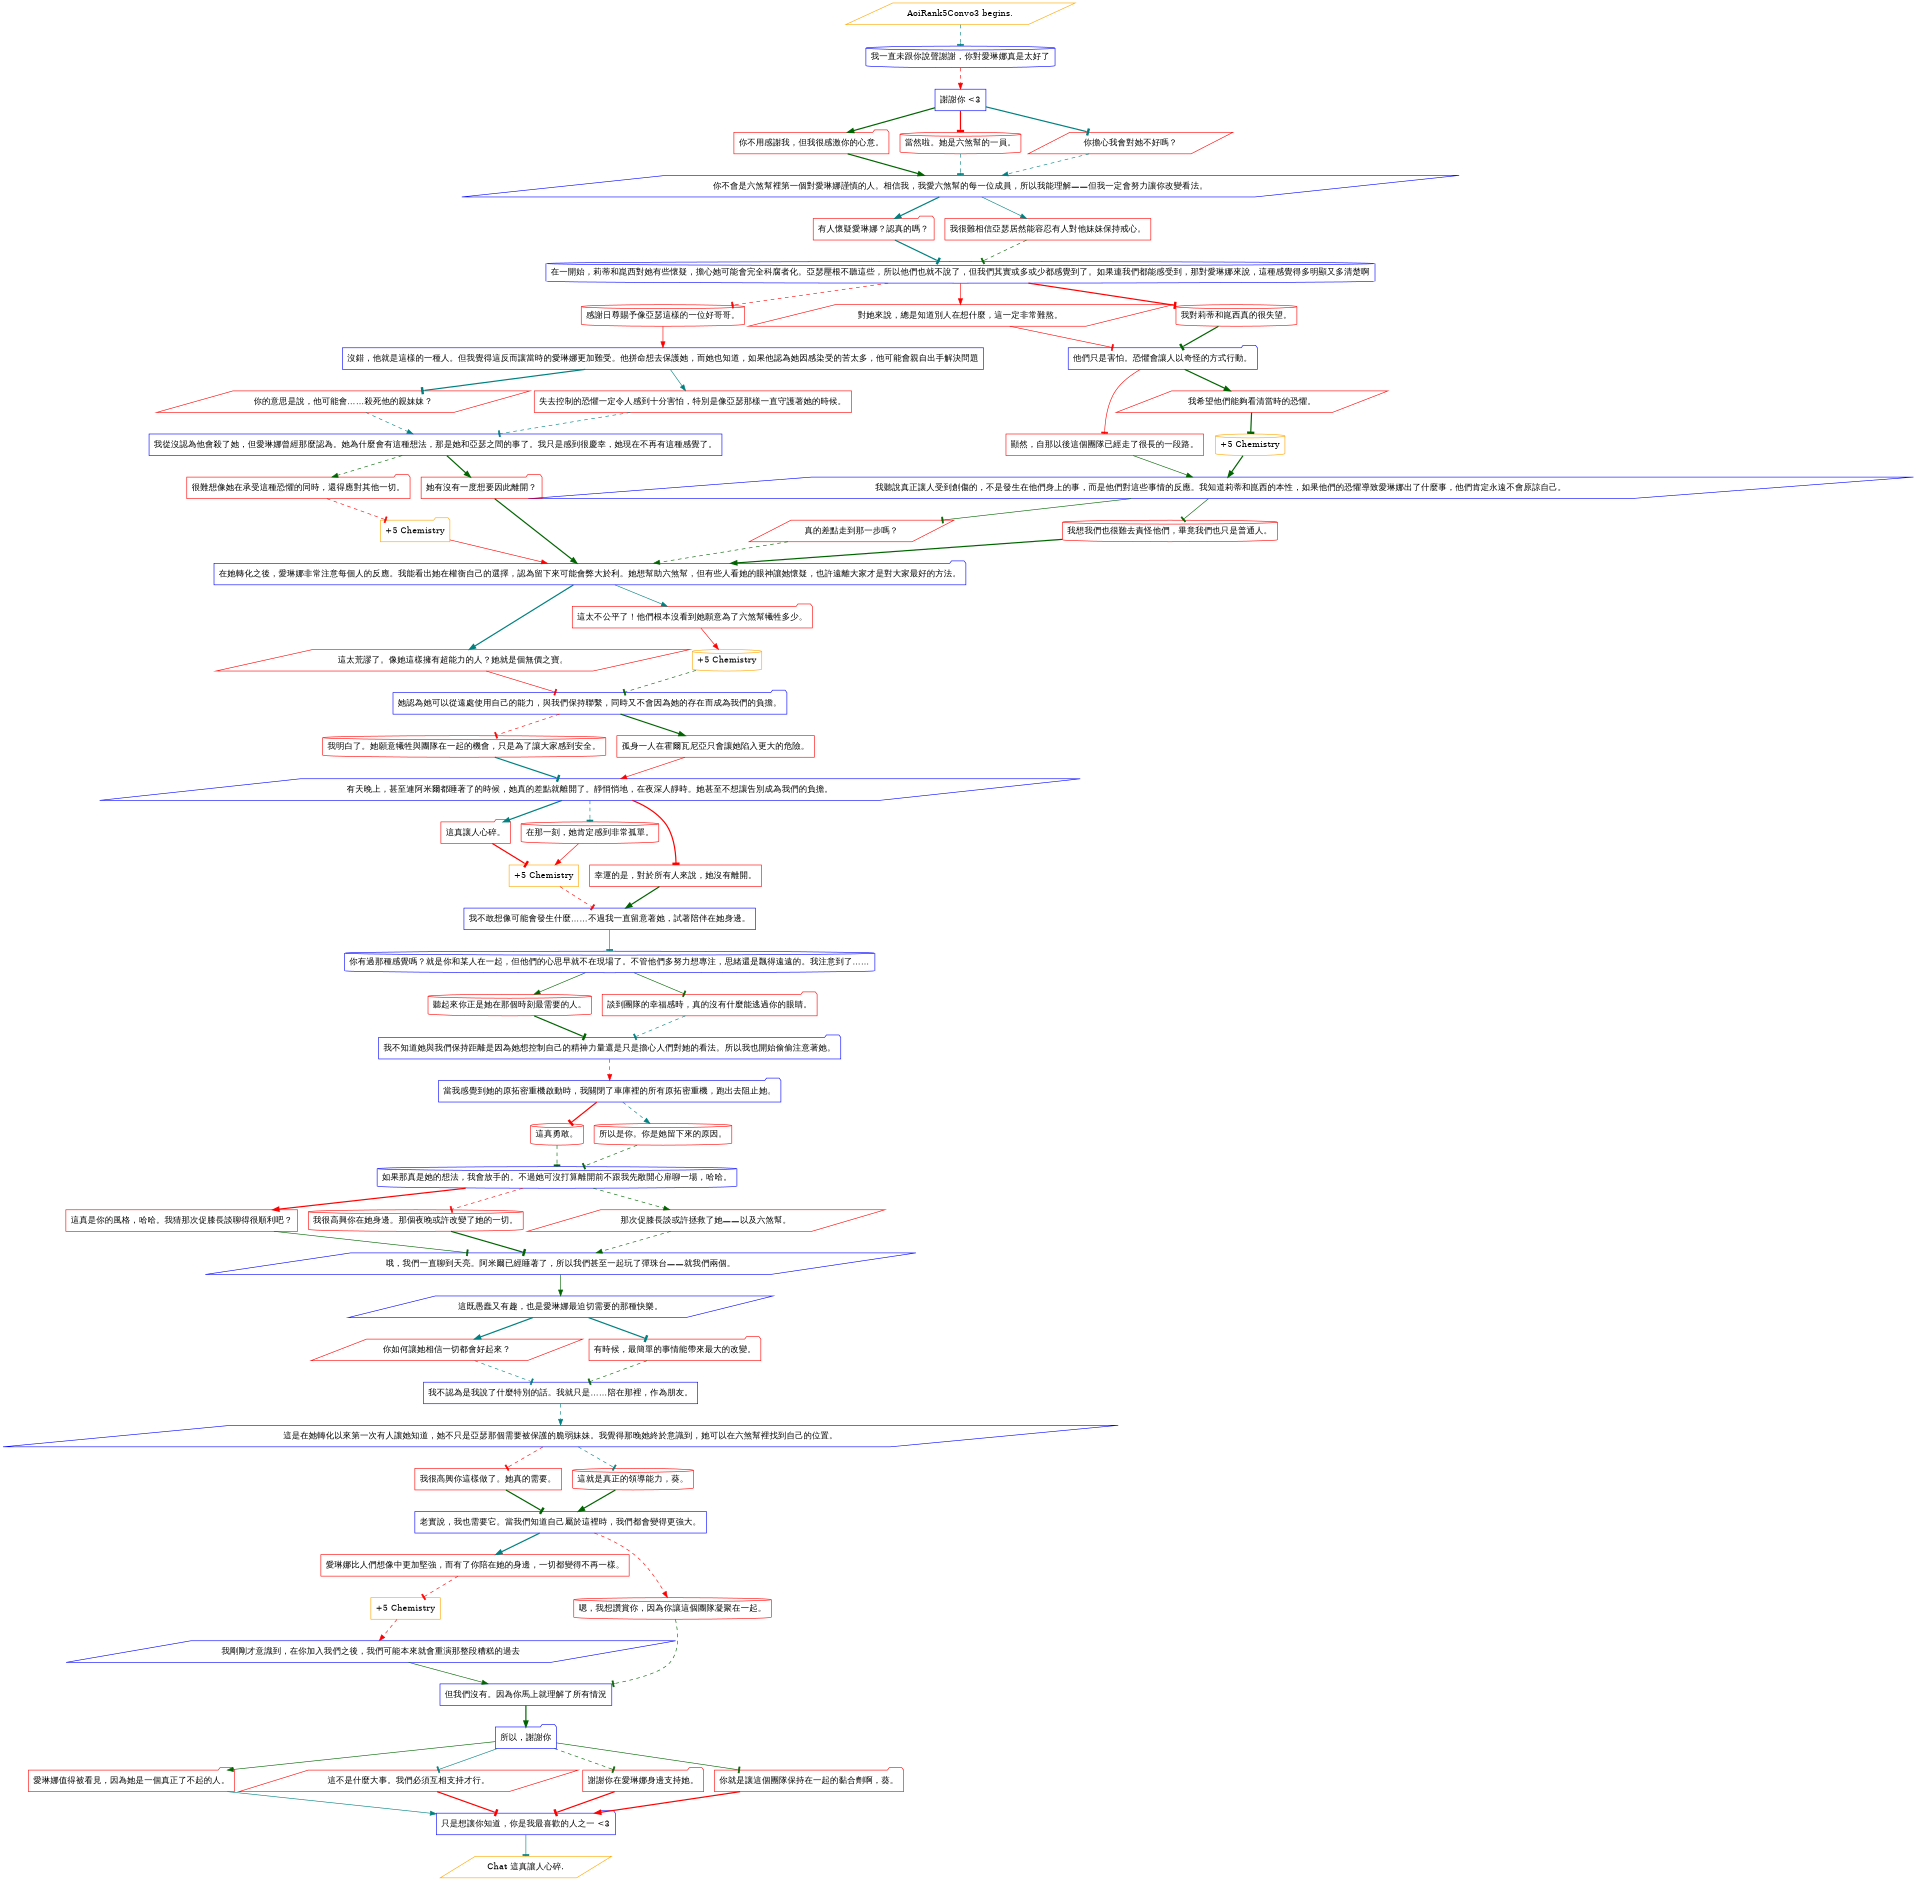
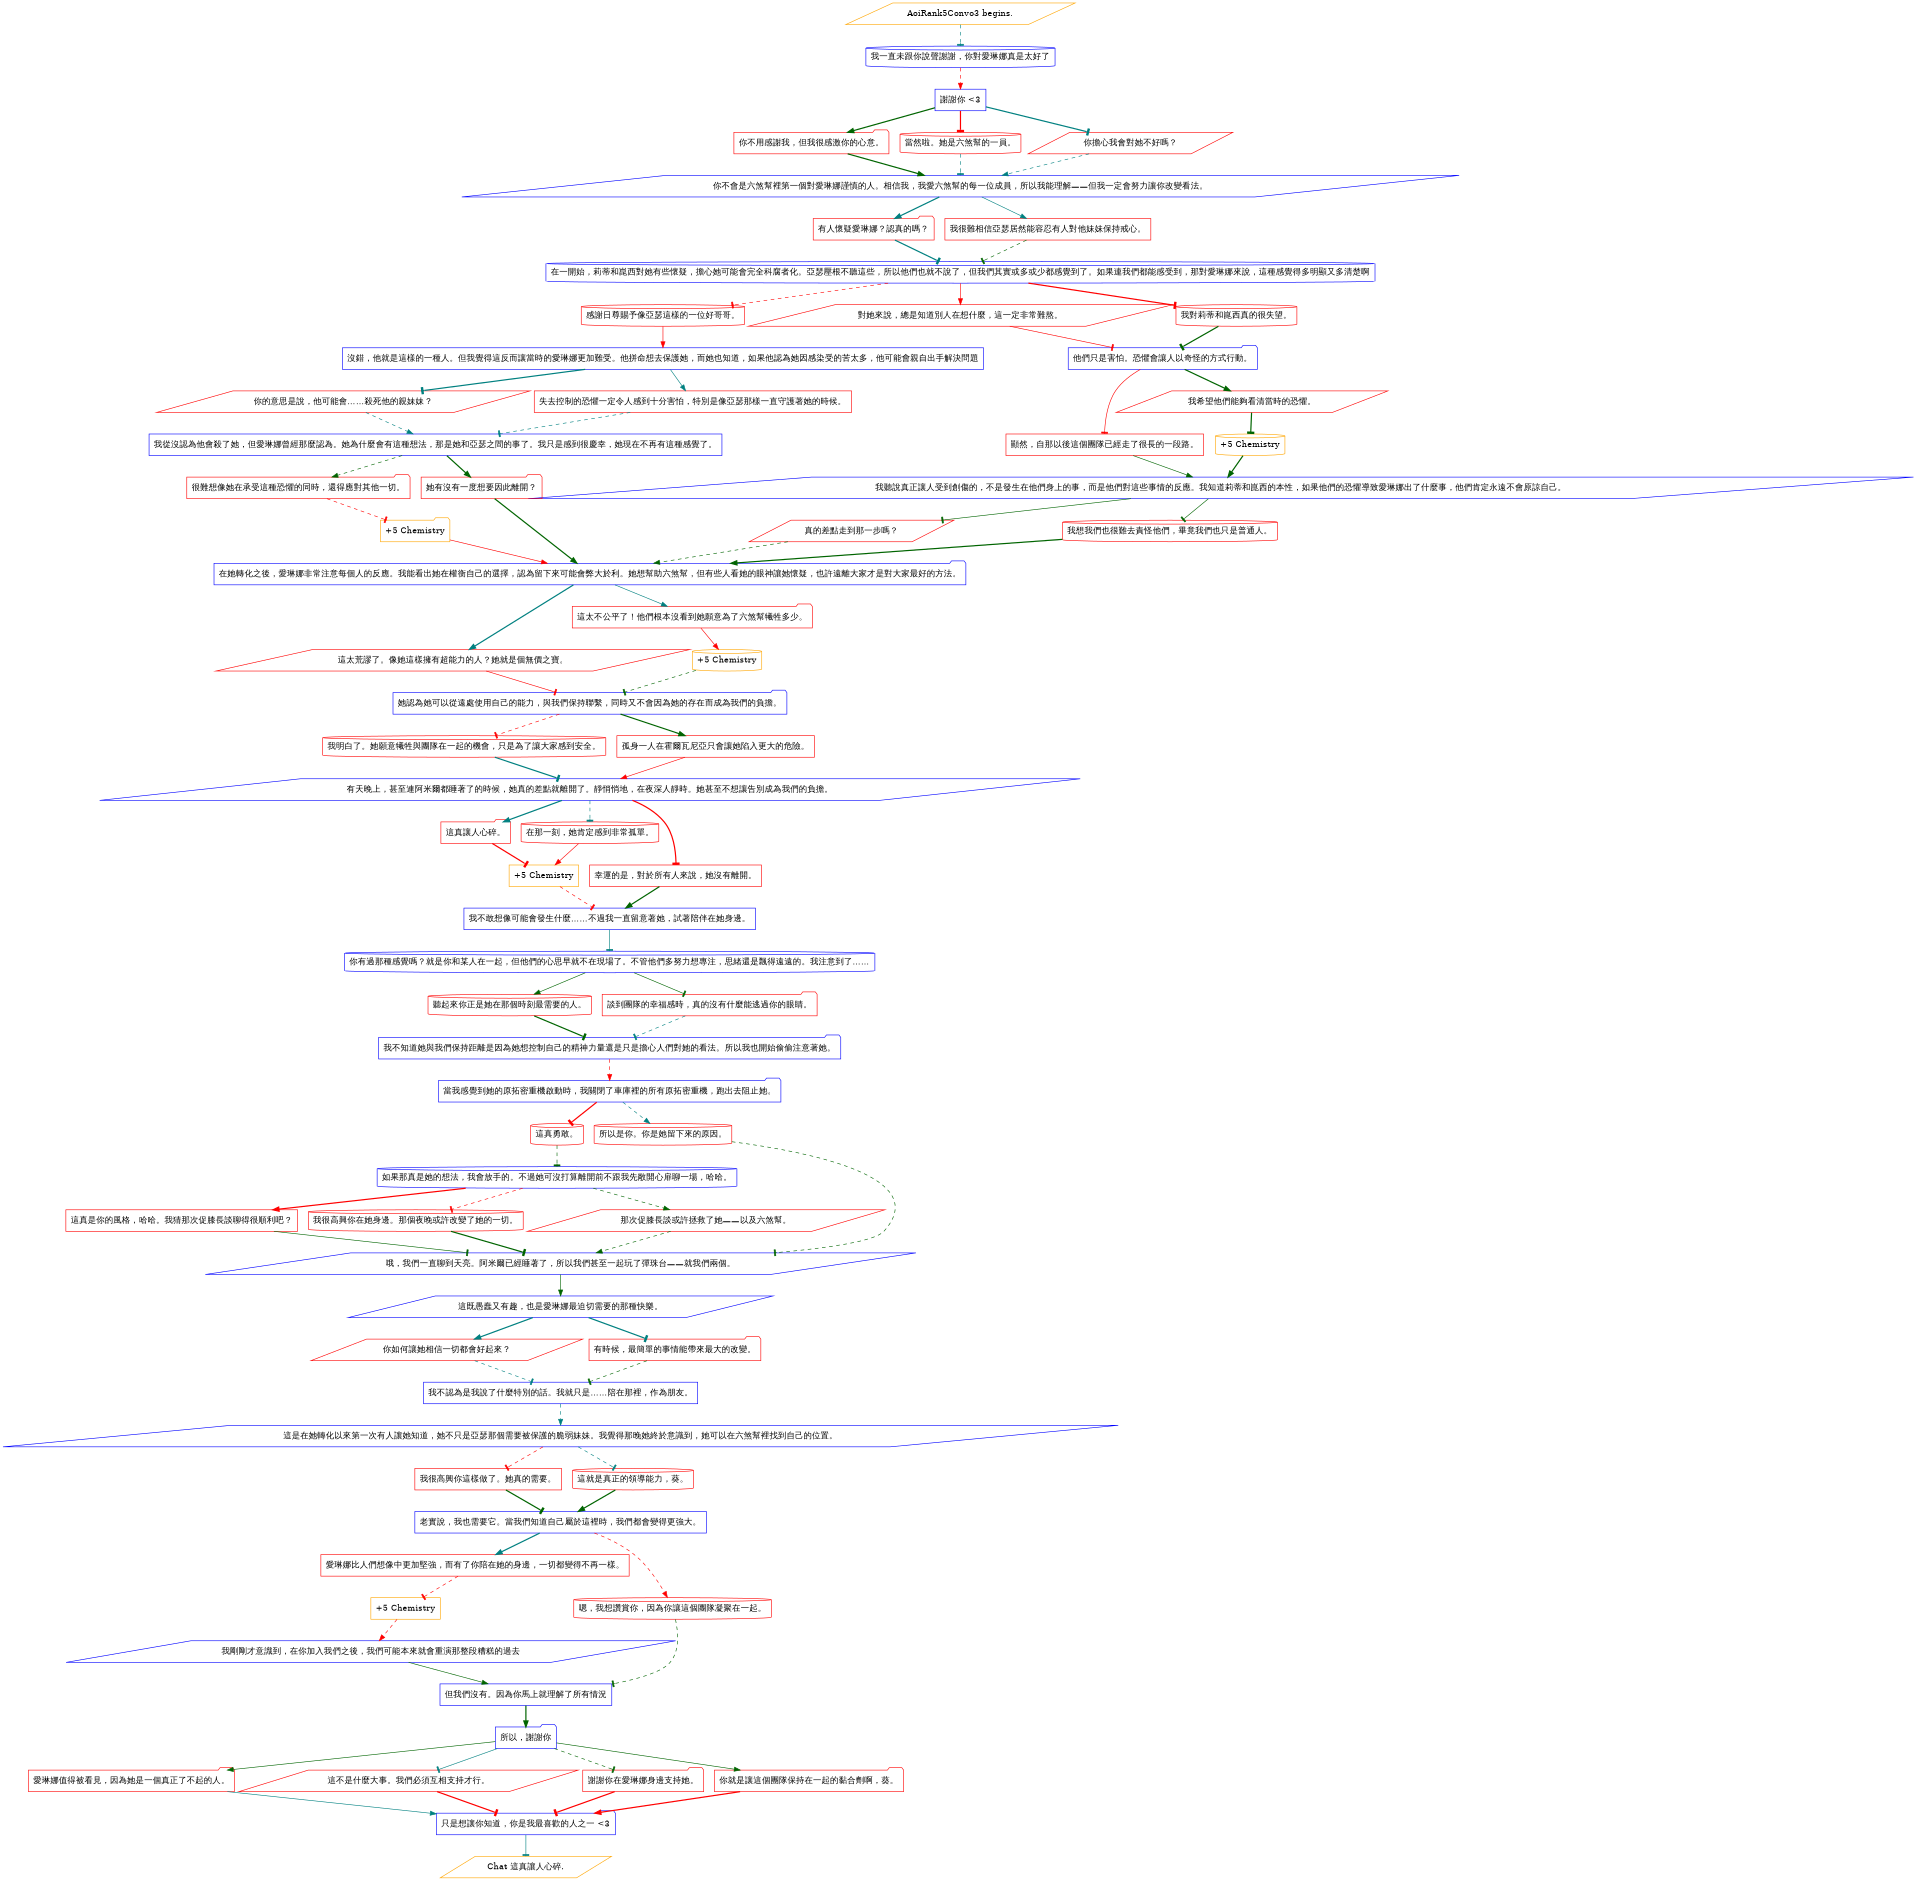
(611, 1155) -> (884, 1187)
(647, 1756) -> (647, 1756)
